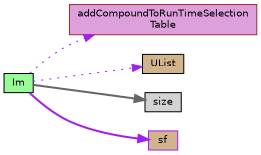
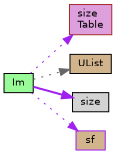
(163, 20) -> (91, 20)
(83, 75) -> (47, 76)
(84, 92) -> (48, 91)
(80, 125) -> (51, 109)
